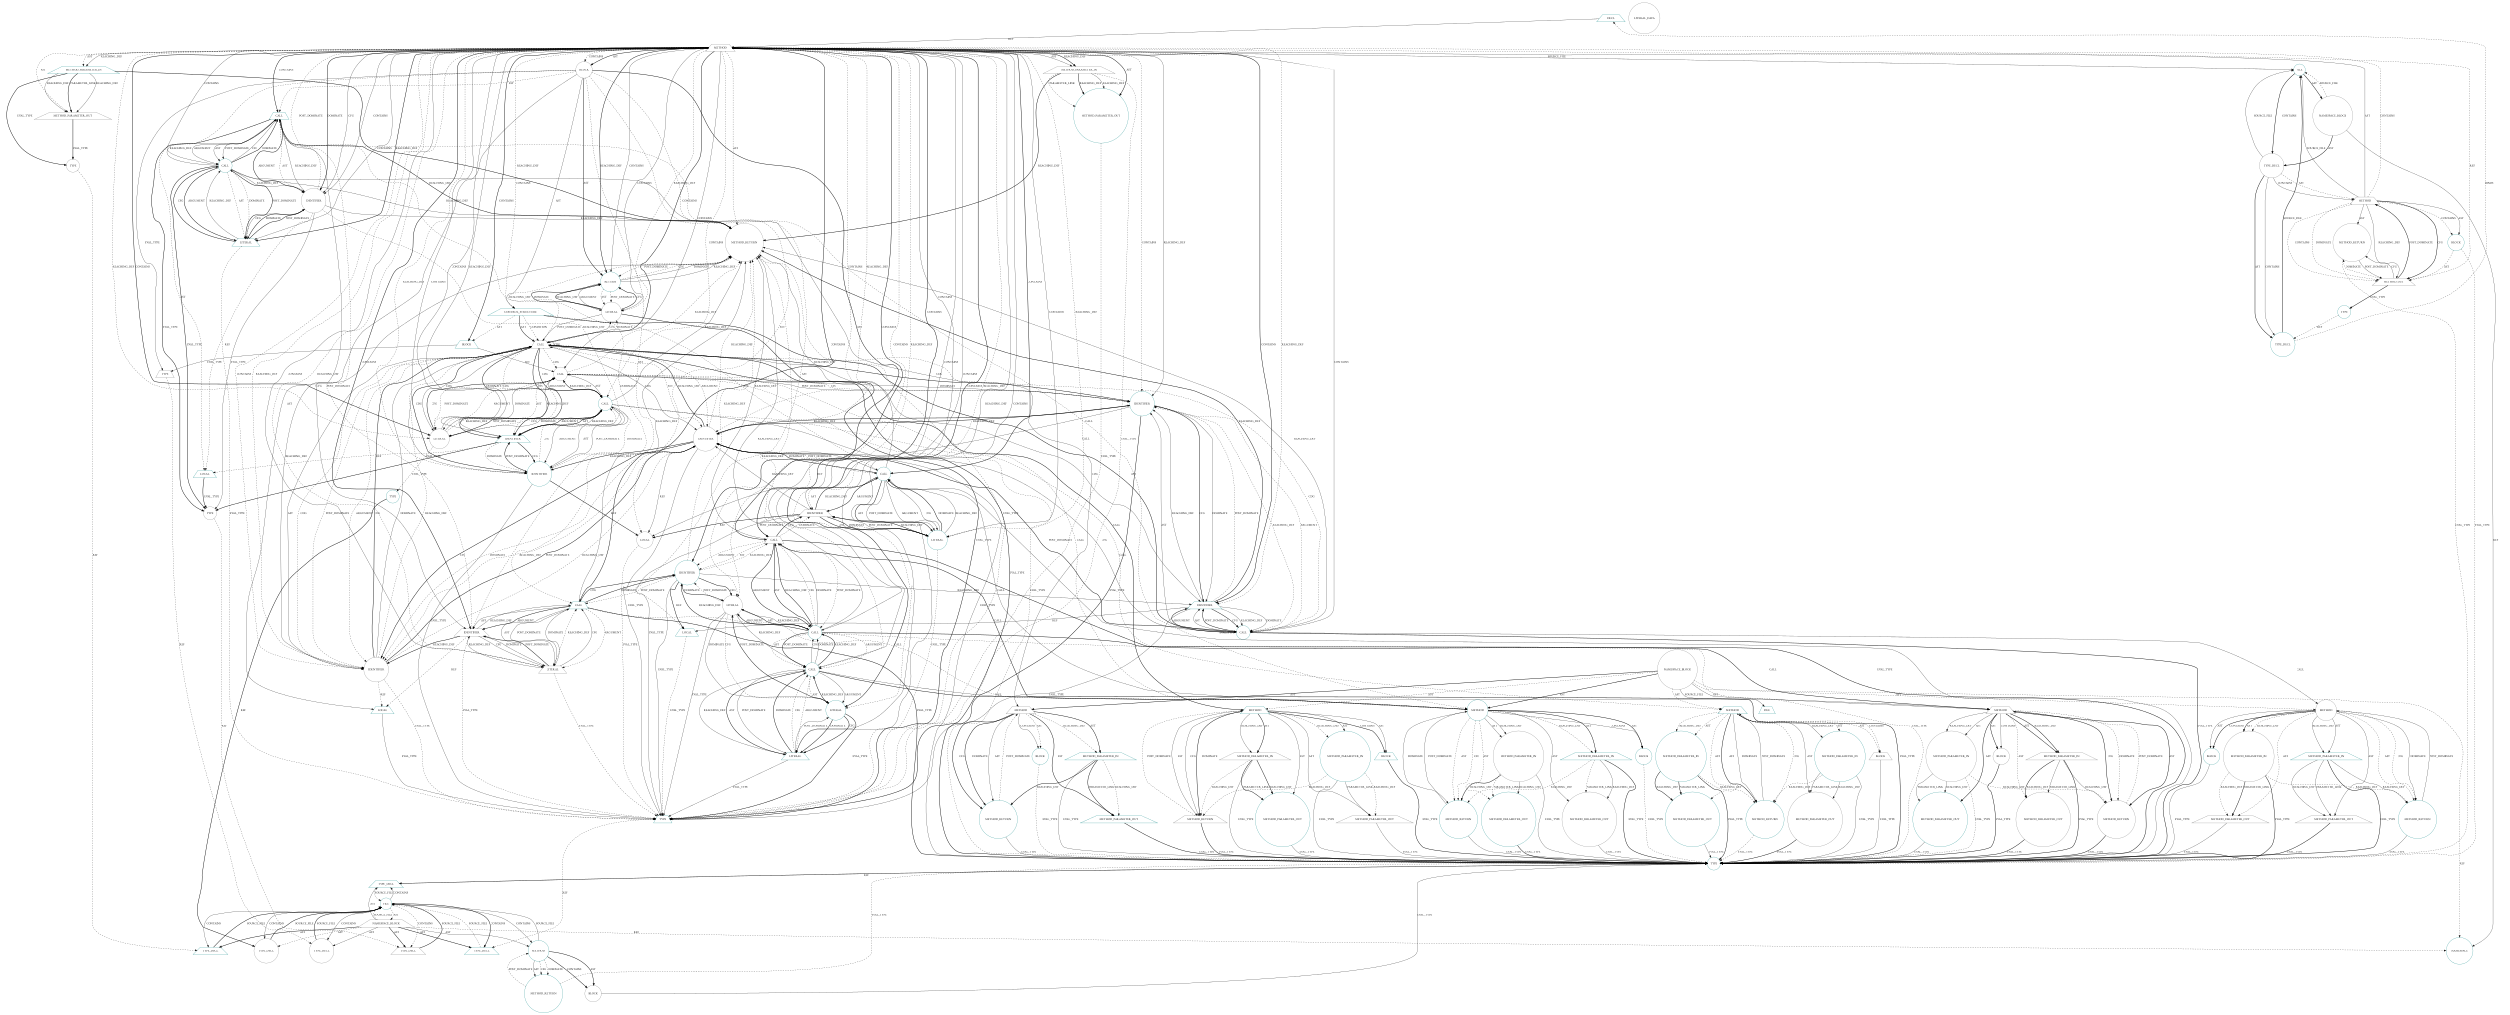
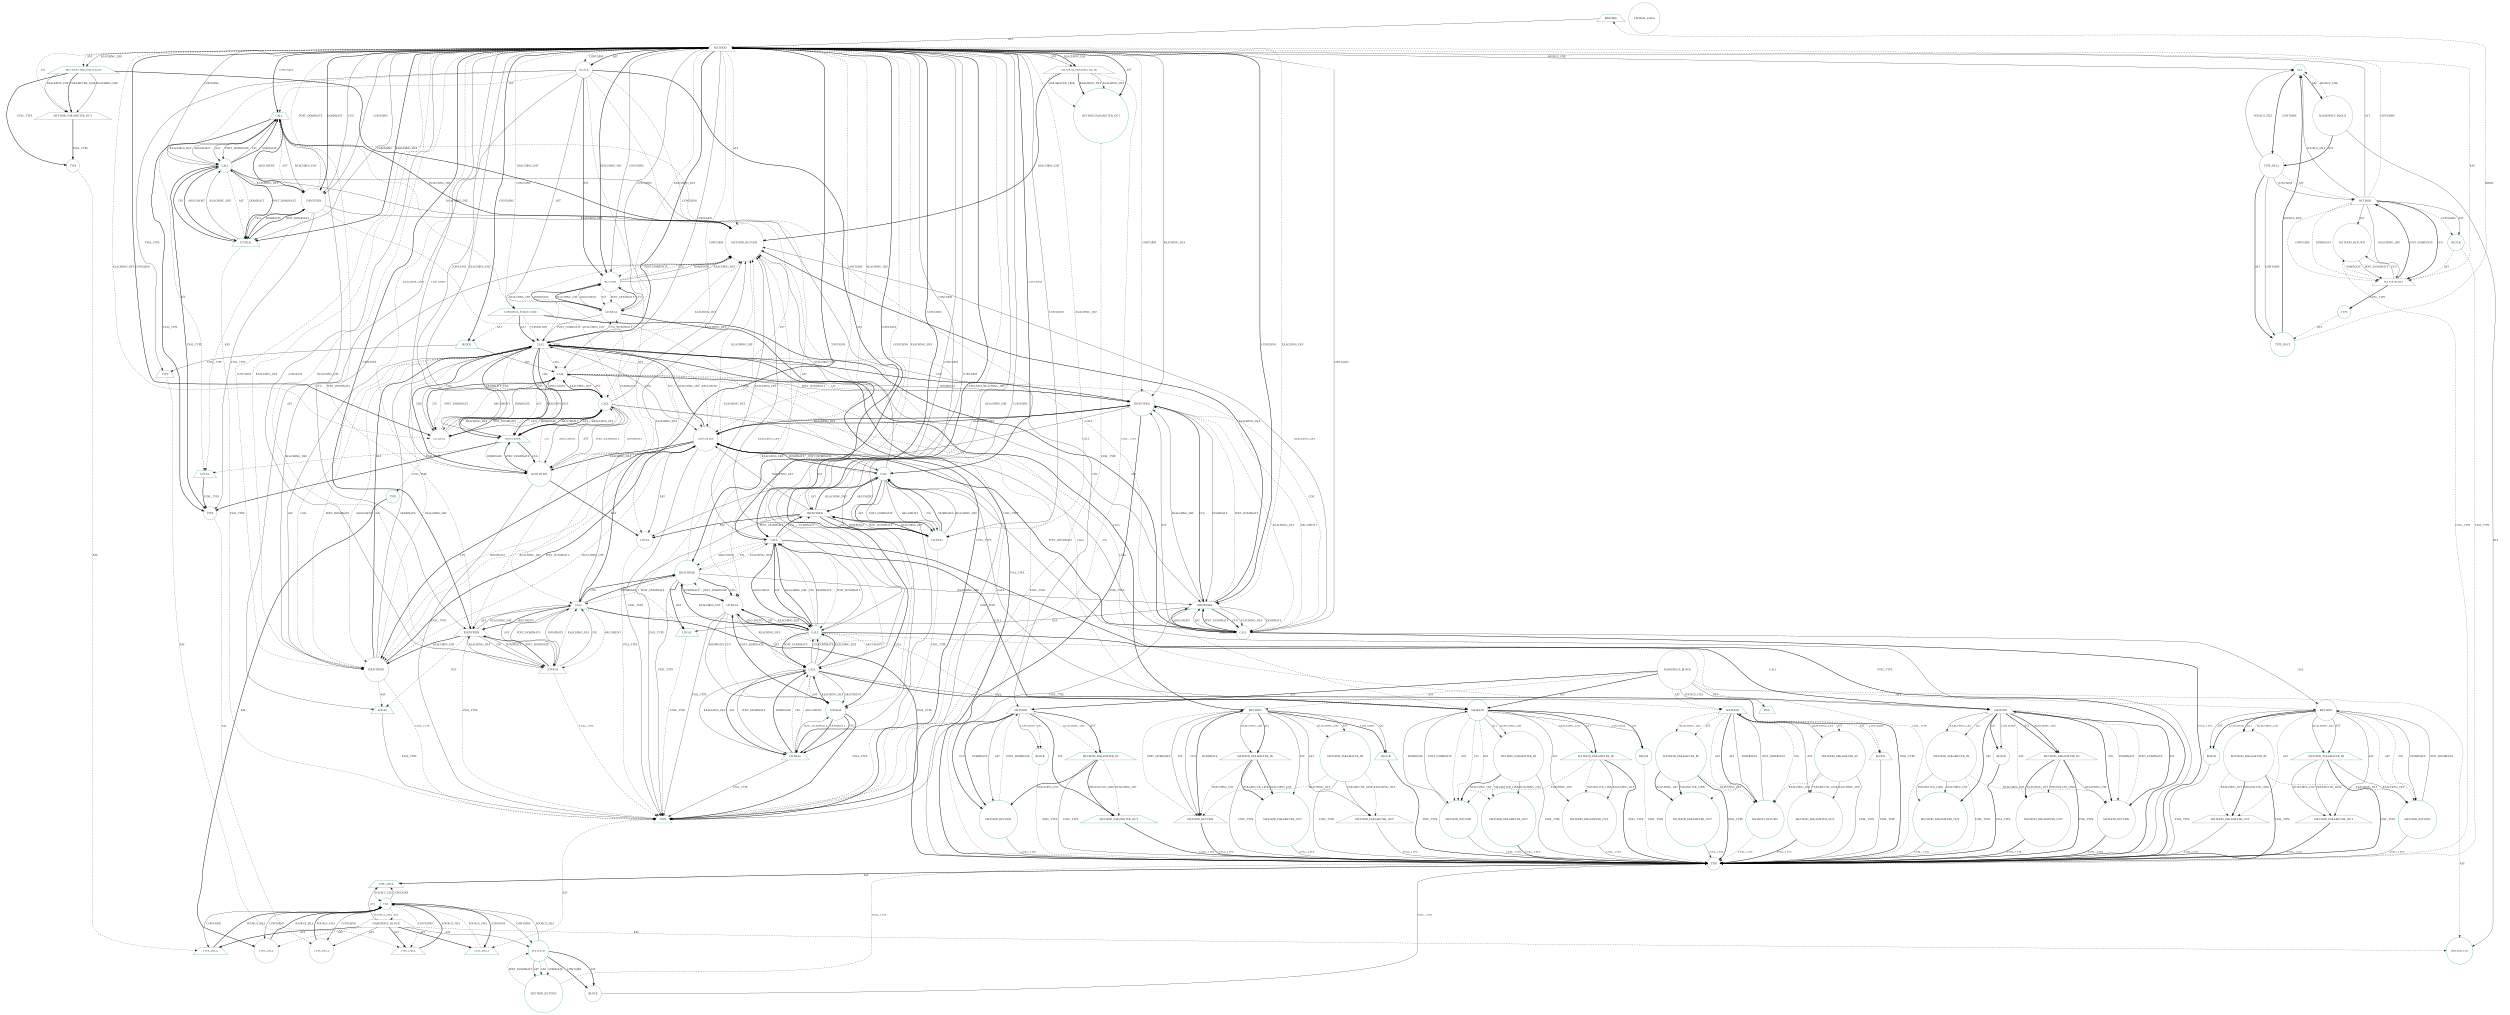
(1611, 18) -> (1611, 18)
(2394, 282) -> (2394, 282)
(2460, 951) -> (2460, 951)
